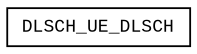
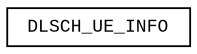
(99, 27) -> (99, 27)
